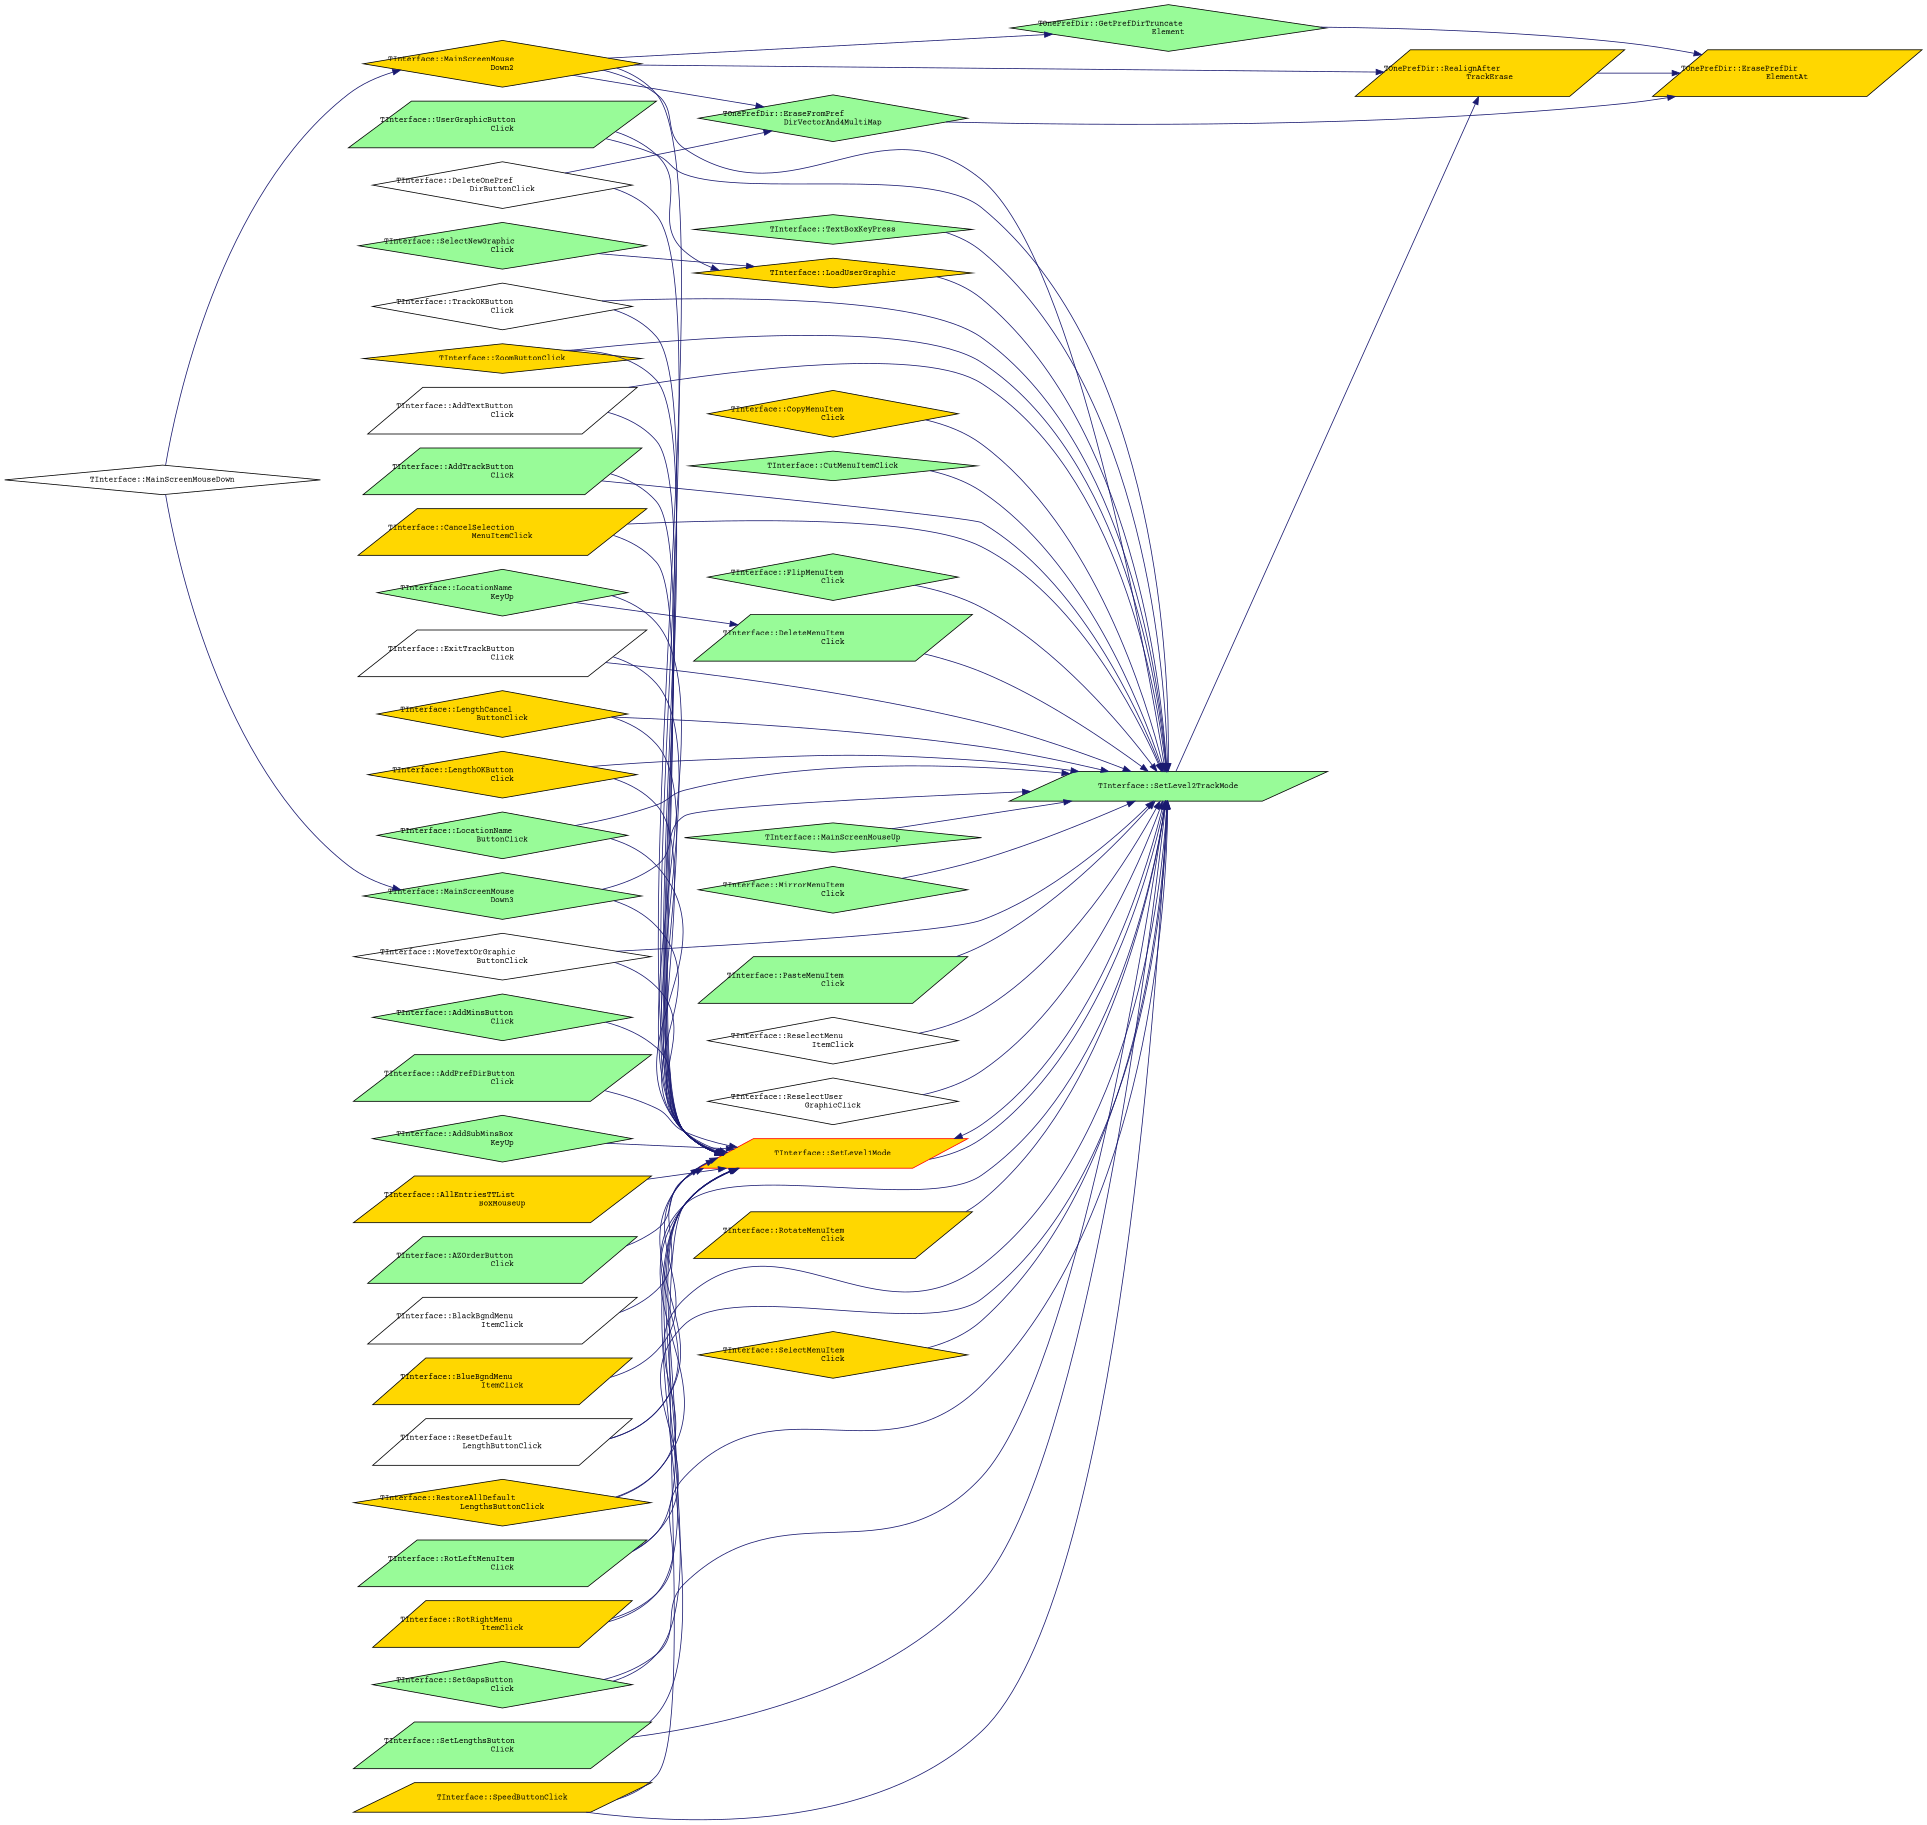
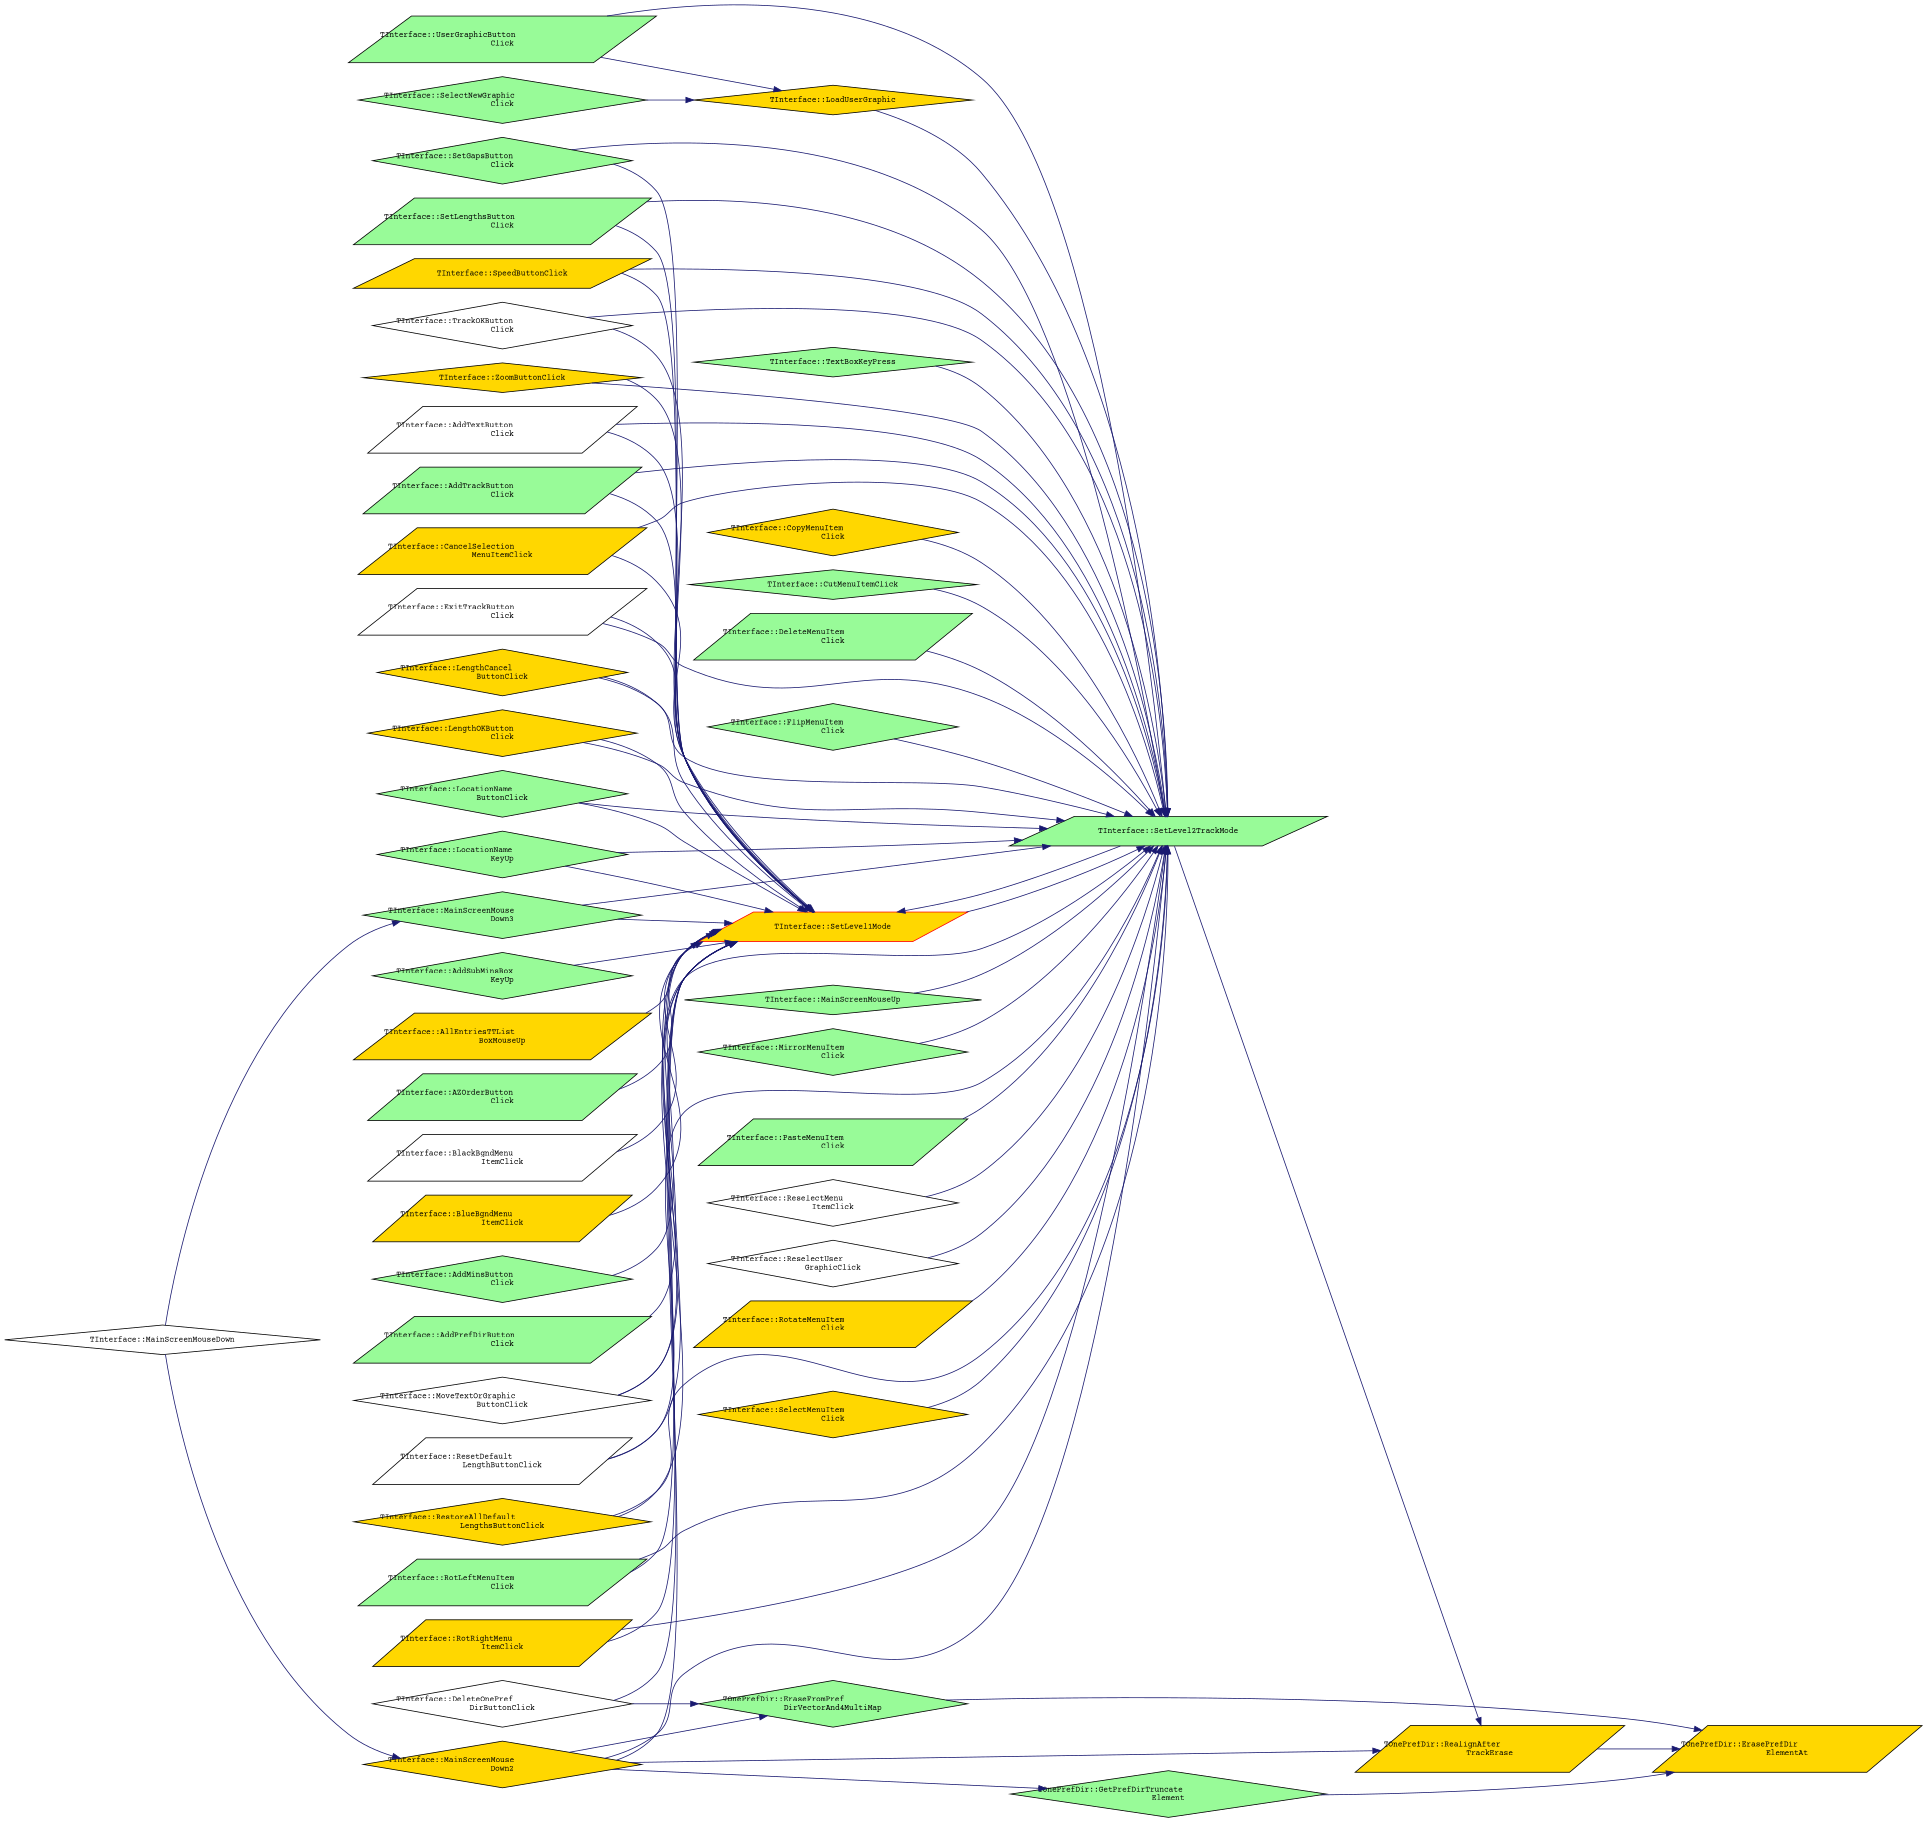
(656, 614) -> (816, 848)
